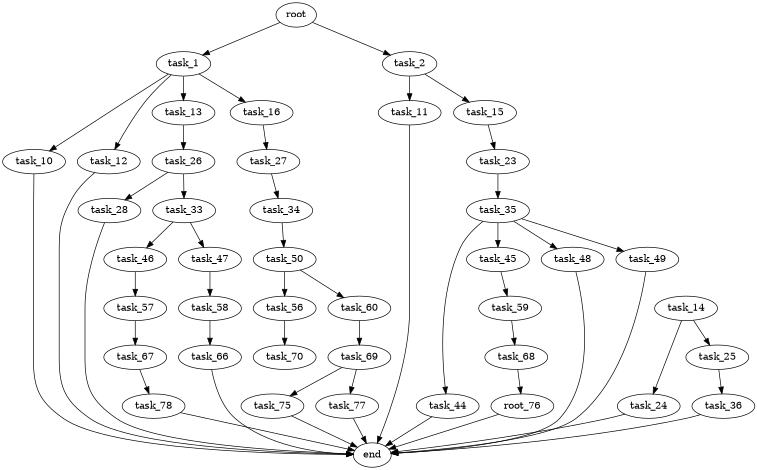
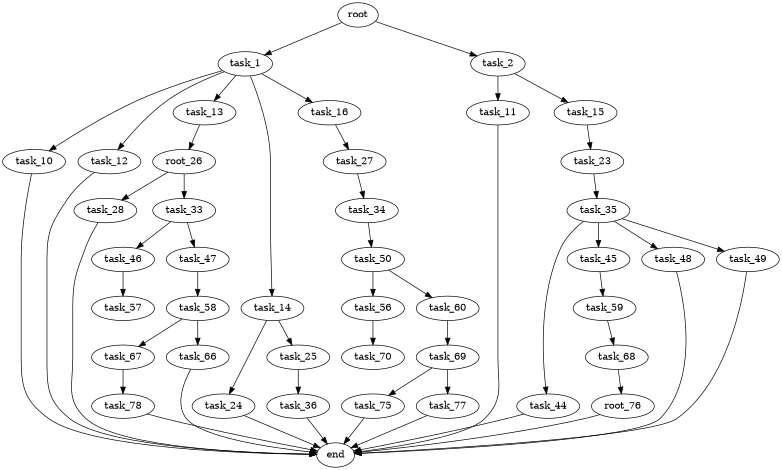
(183, 162) -> (184, 162)
none -> (270, 181)
(135, 329) -> (163, 331)
